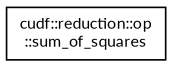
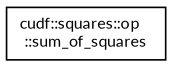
(86, 34) -> (86, 34)
